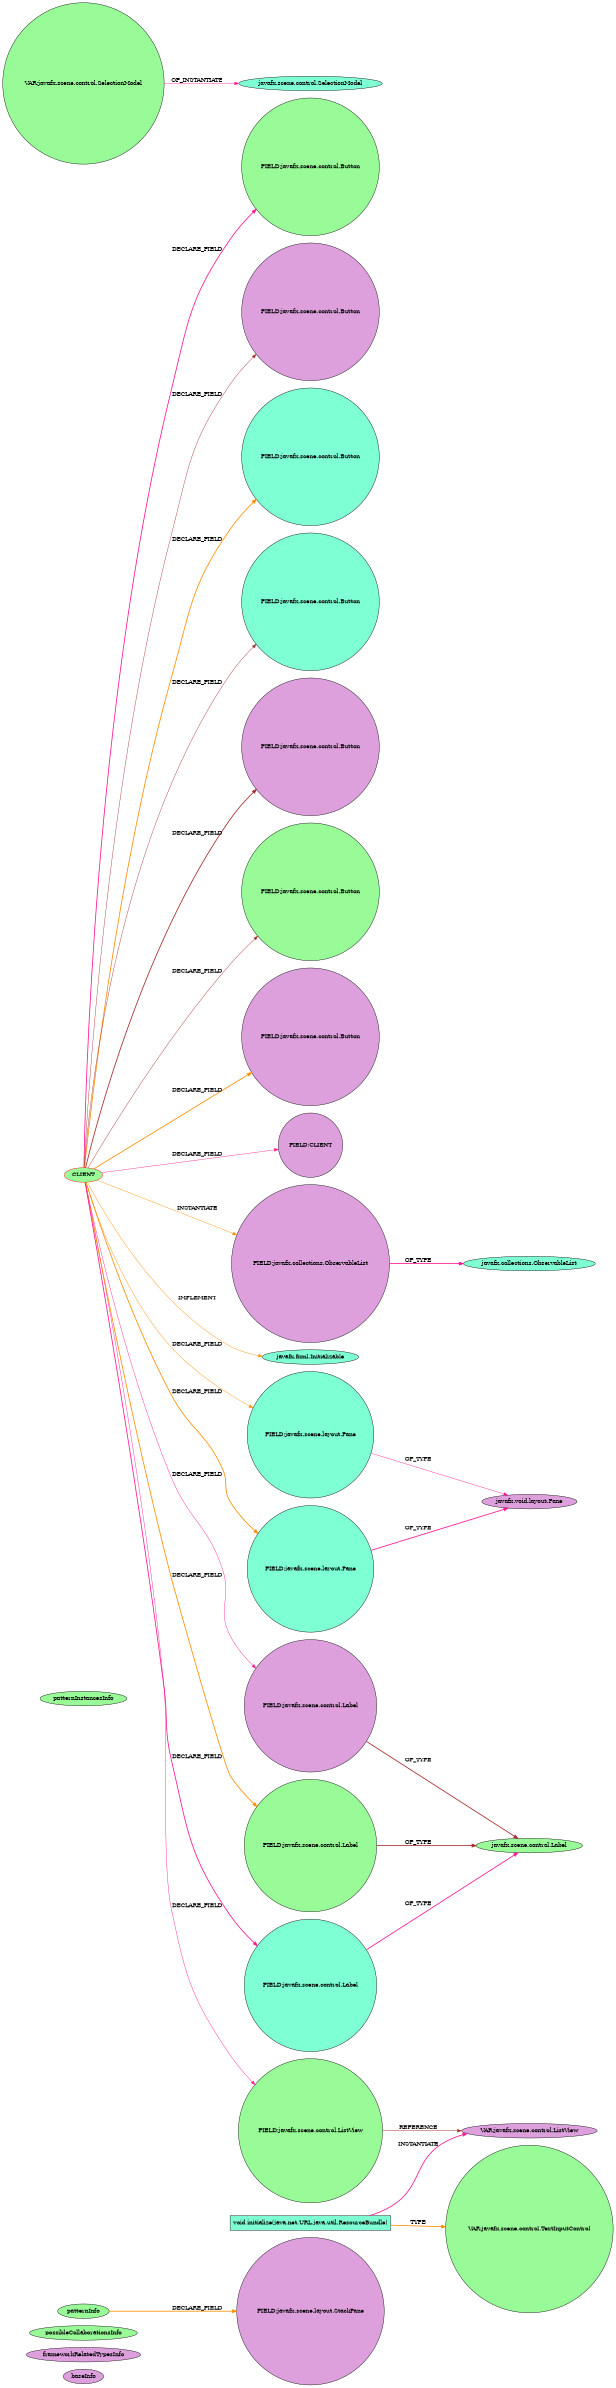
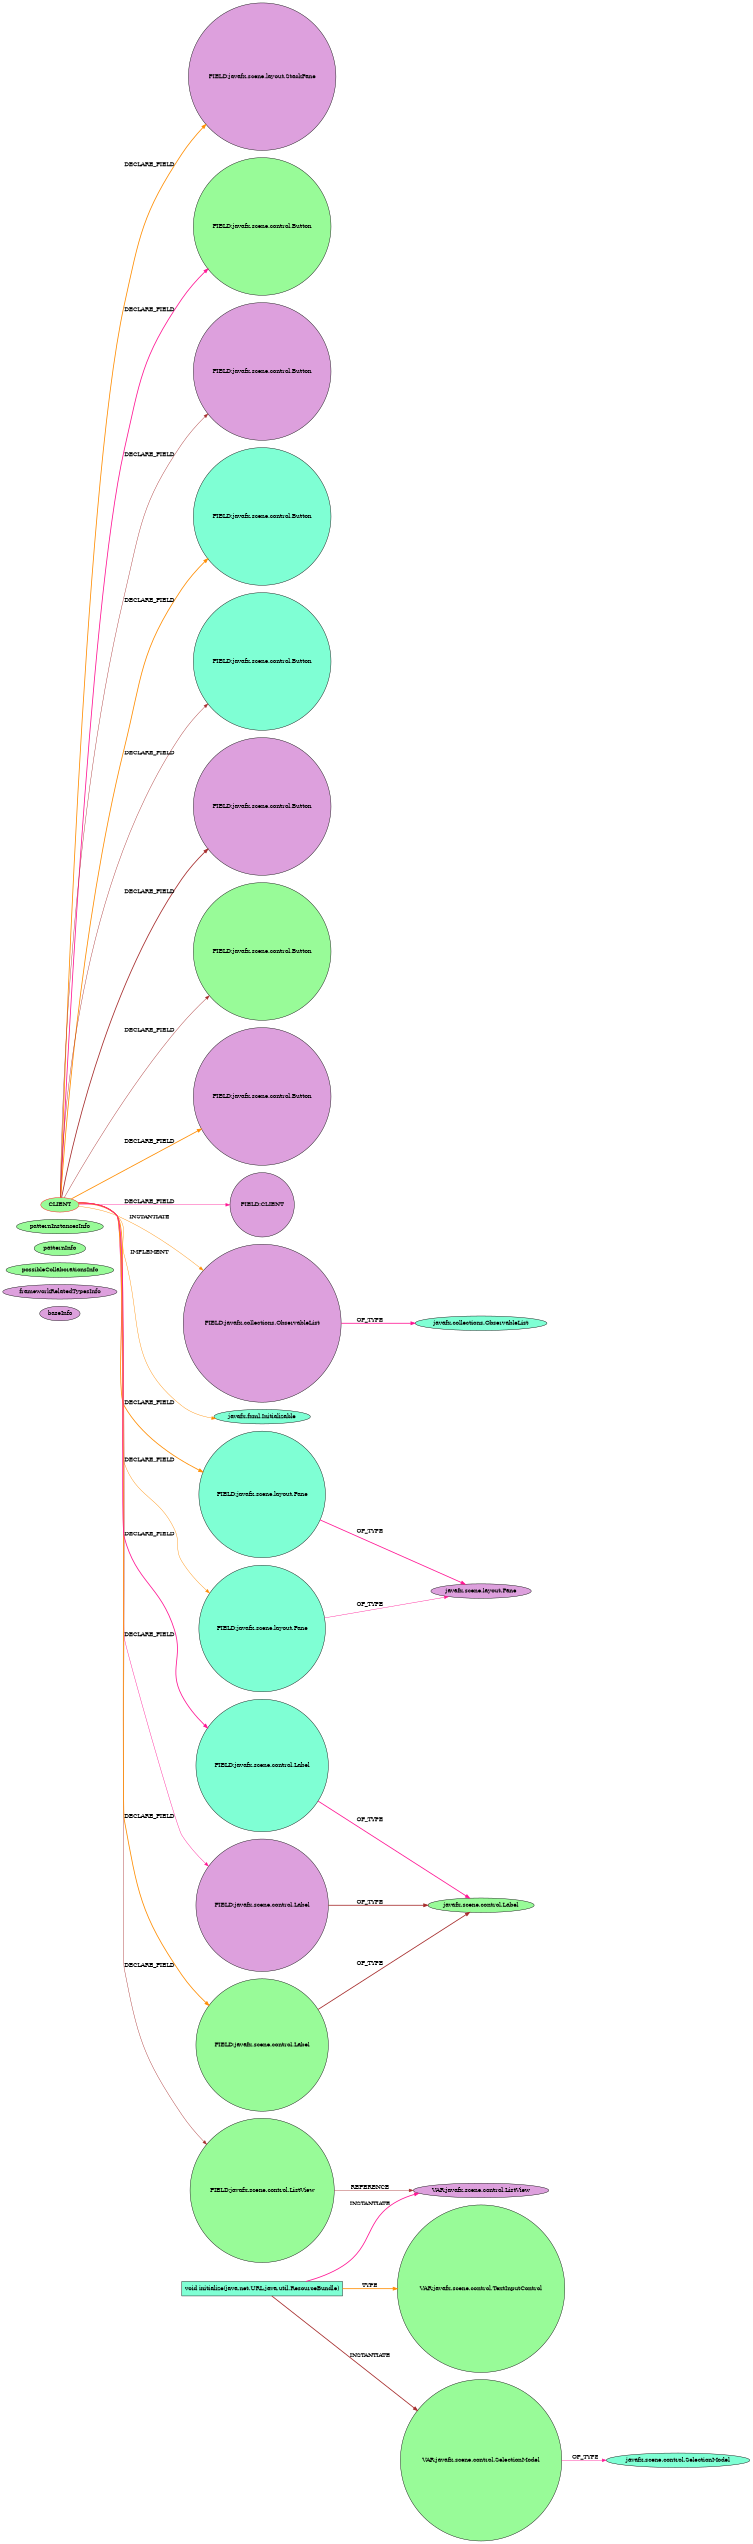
(197, 80) -> (586, 2457)
(529, 1502) -> (481, 1591)
(151, 1571) -> (123, 1841)
(171, 2311) -> (87, 652)
none -> (343, 2352)
